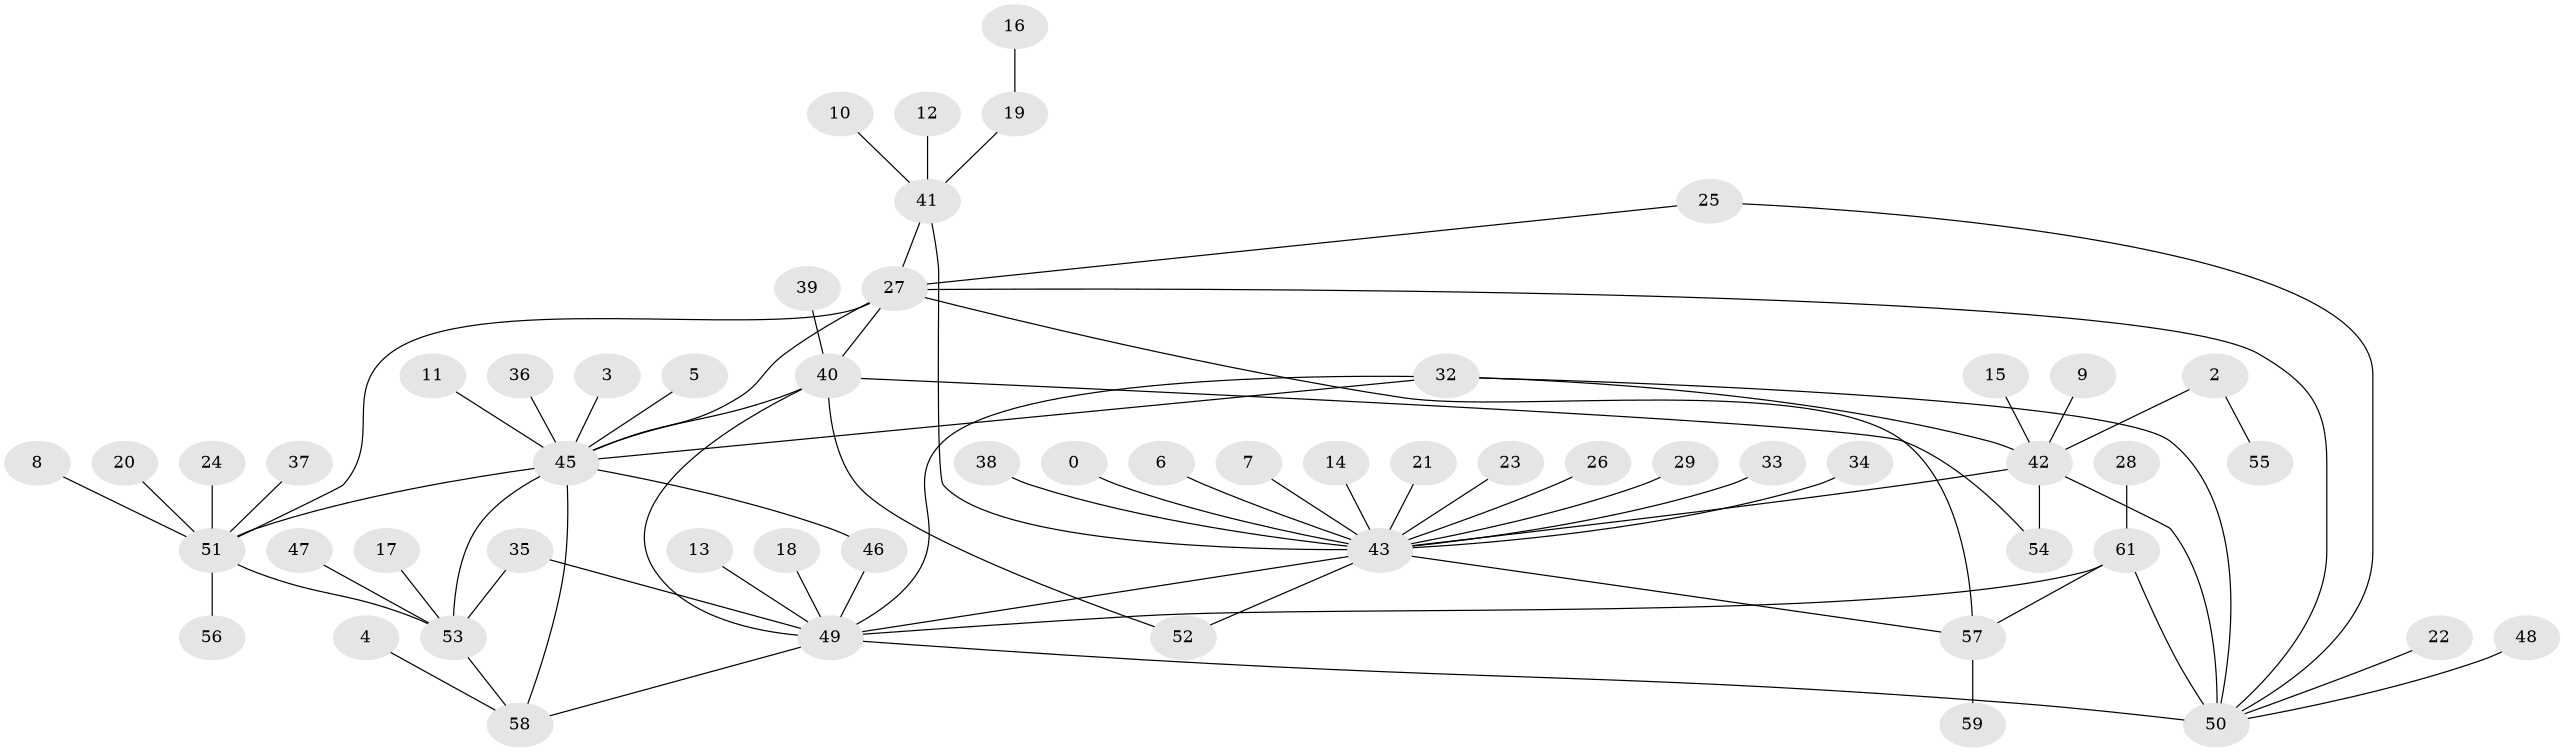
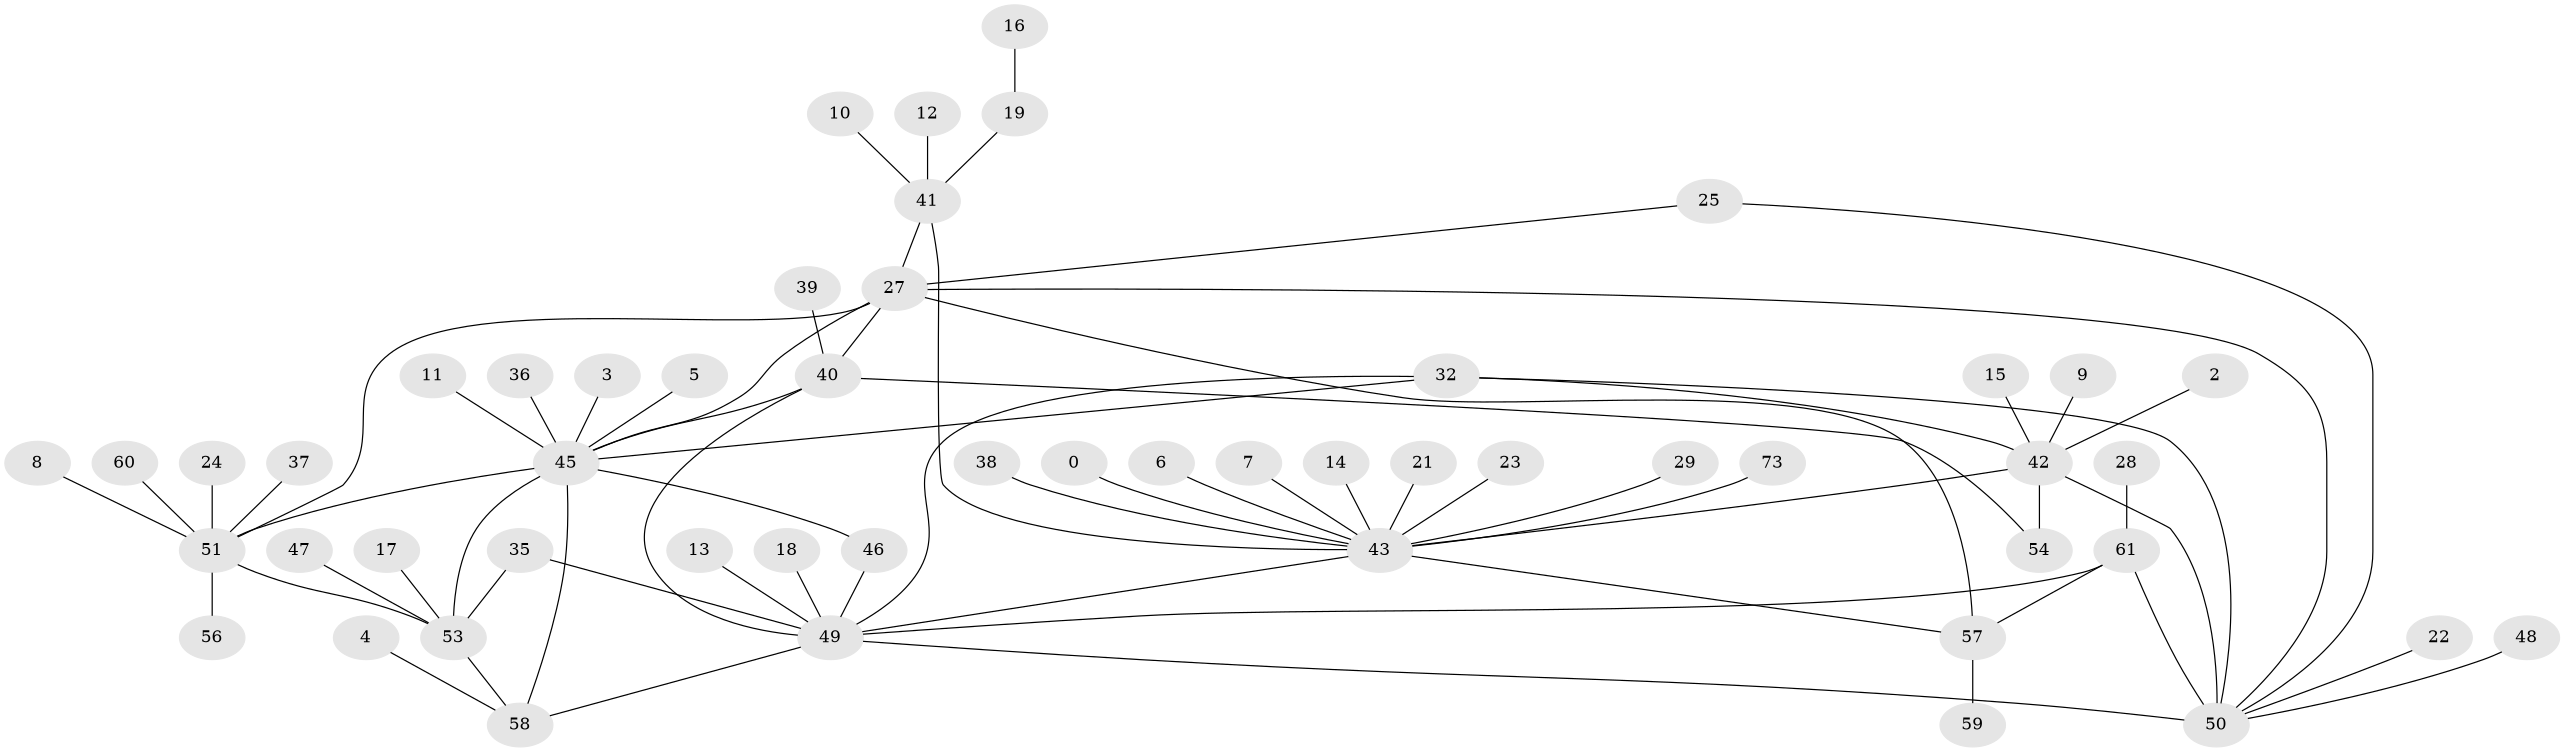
(125, 463) -> (125, 463)
(1598, 463) -> none
(1773, 463) -> (1773, 463)
(1860, 463) -> none
(2260, 463) -> none
(1183, 638) -> none
